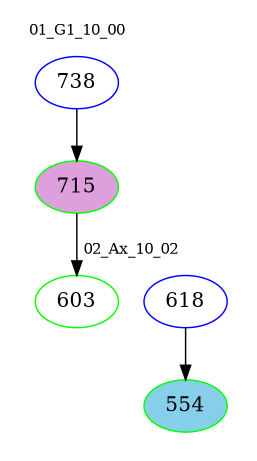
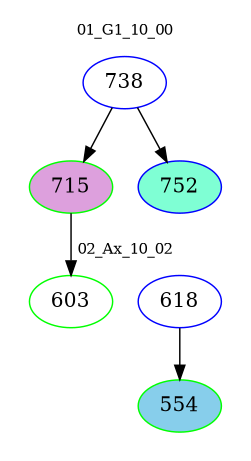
none -> (180, 187)
